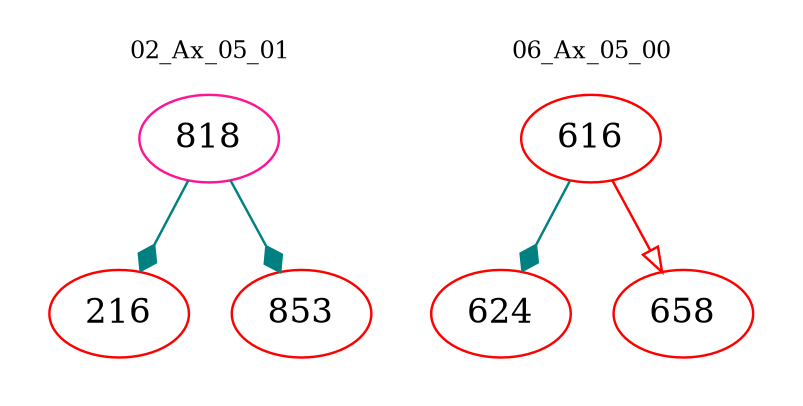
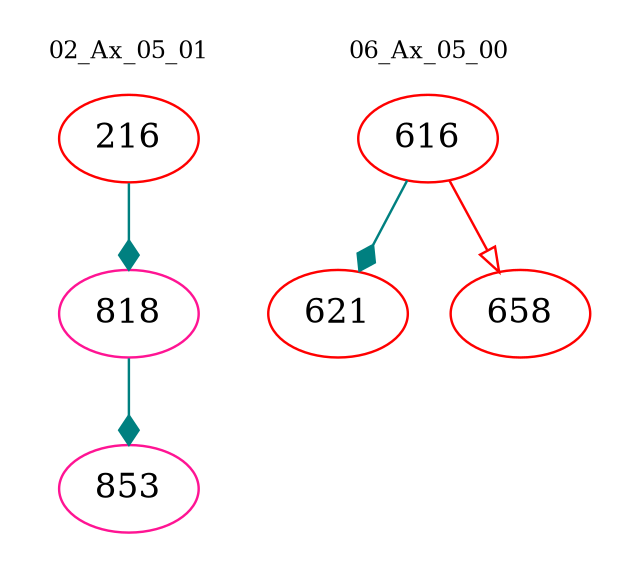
(171, 213) -> (129, 212)
(302, 314) -> (129, 489)
(501, 314) -> (338, 314)
